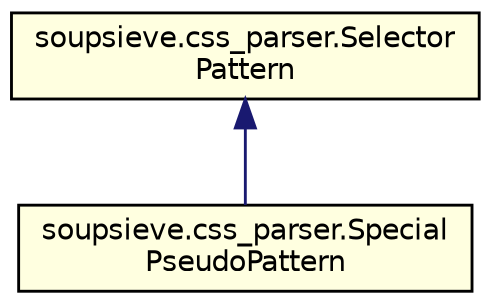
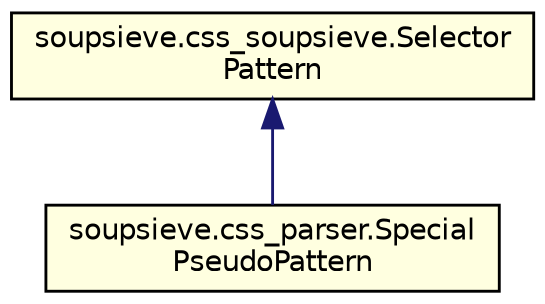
(245, 56) -> (273, 56)
